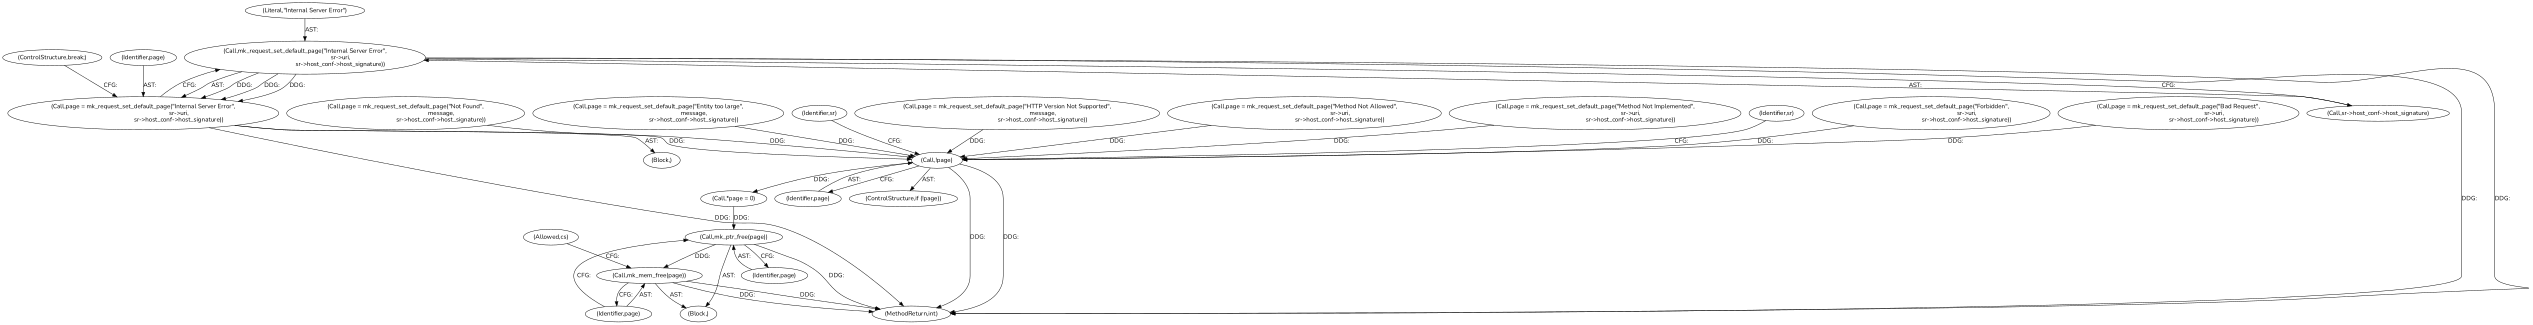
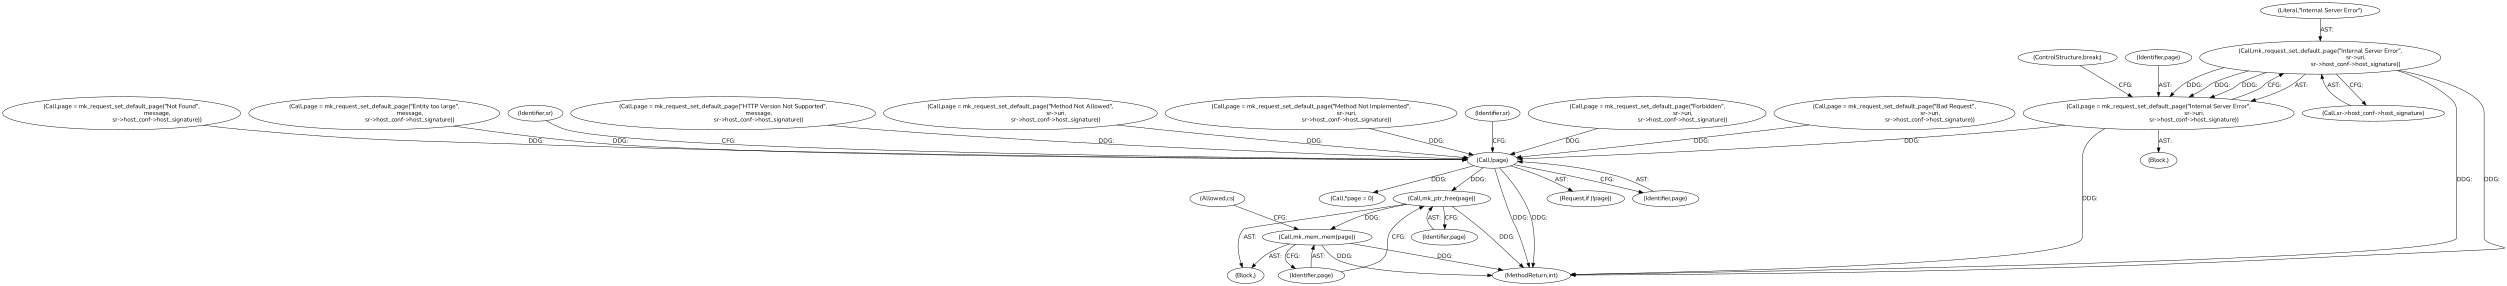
(903, 199) -> (1586, 199)
(734, 216) -> (1469, 178)
(649, 276) -> (1317, 237)
